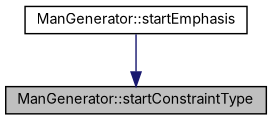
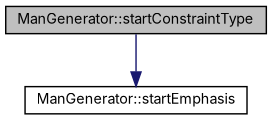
(136, 53) -> (136, 53)
